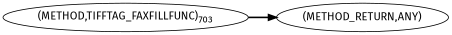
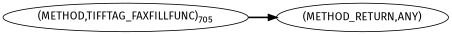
(206, 16) -> (206, 16)
